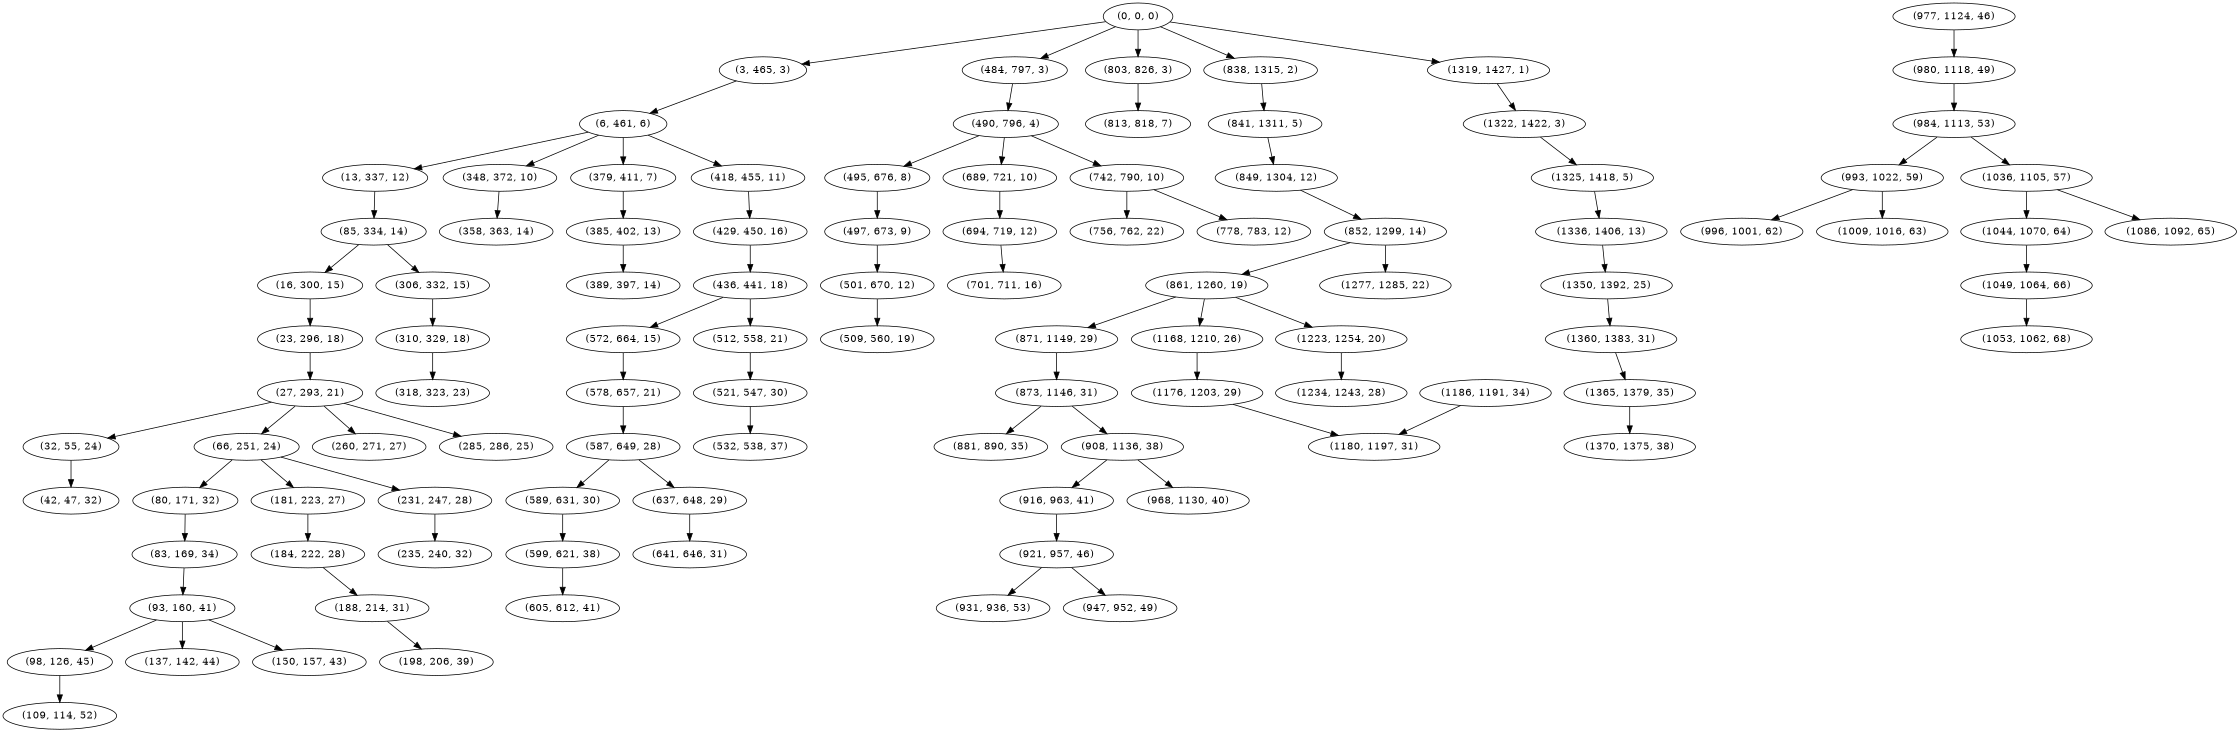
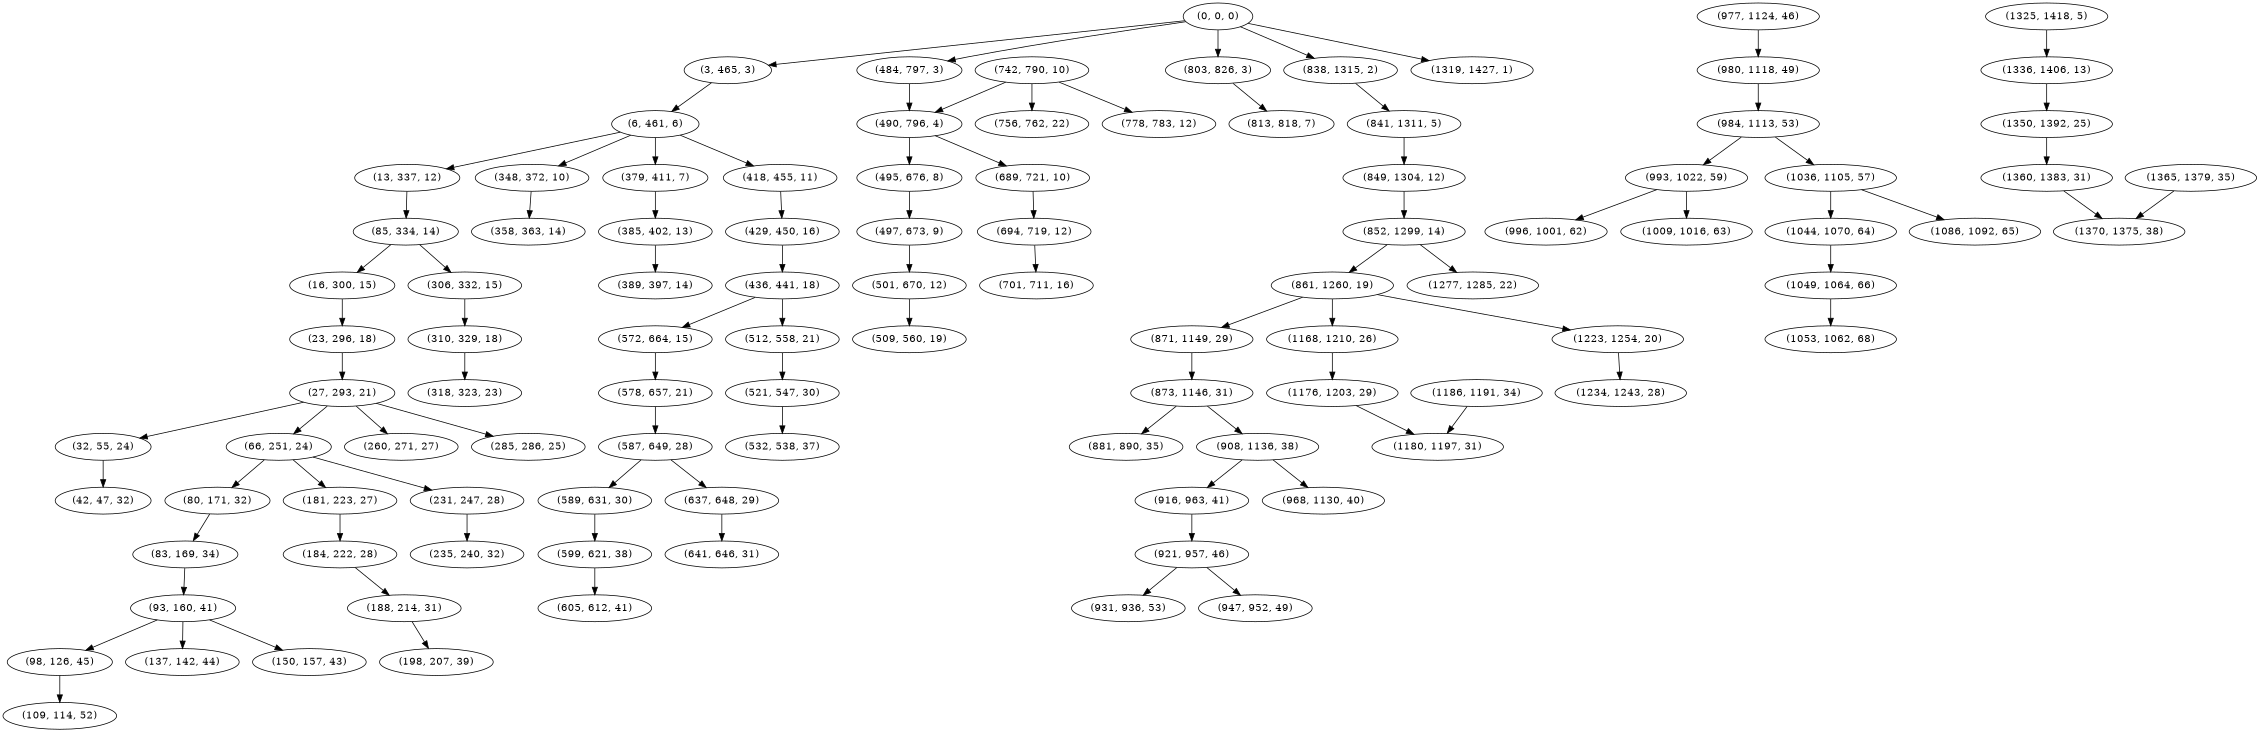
(1524, 124) -> none
(1063, 149) -> (974, 96)
(1619, 363) -> (2080, 203)
(436, 662) -> (436, 662)
